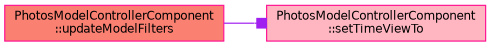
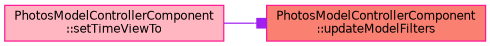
(239, 23) -> (239, 23)
